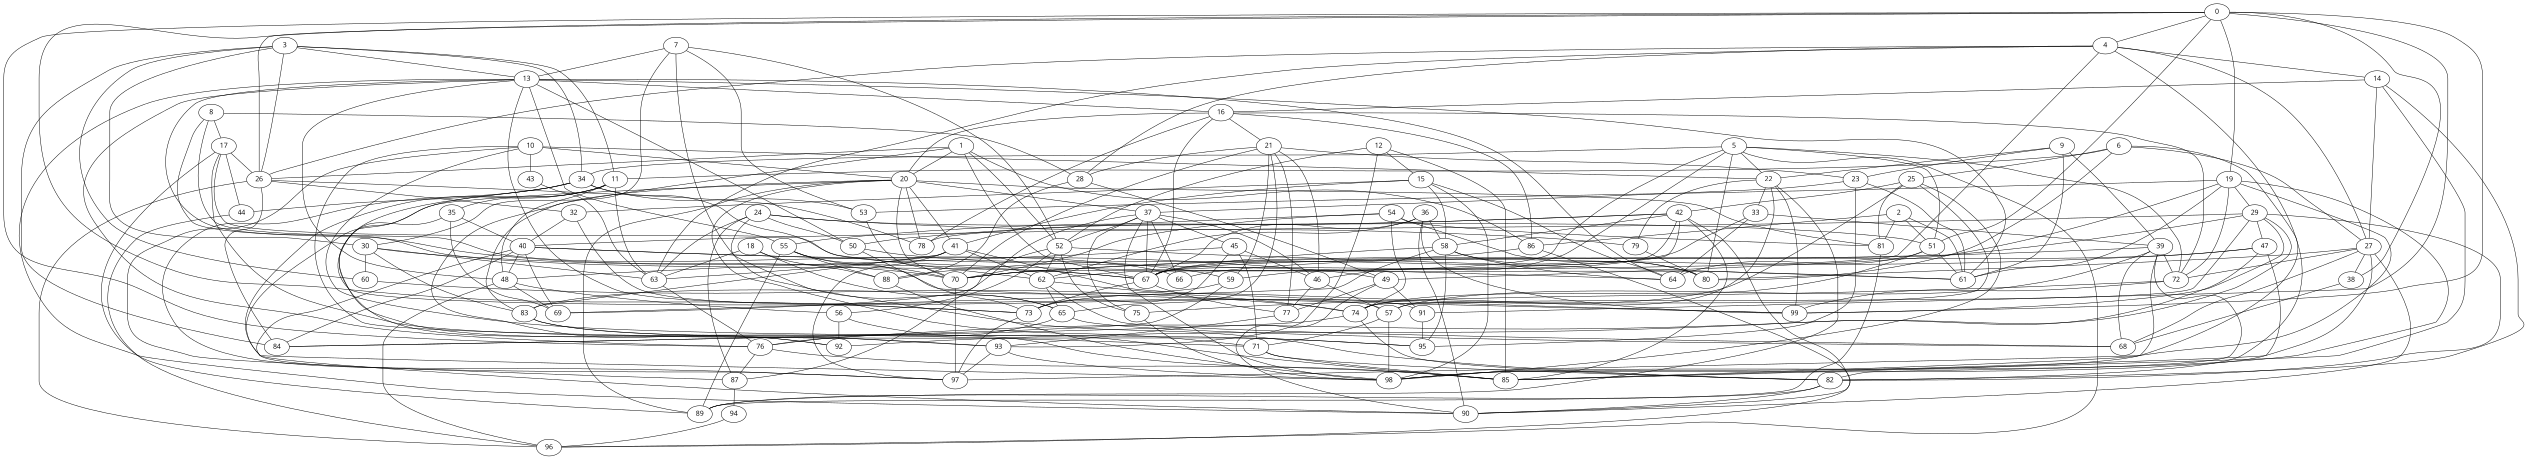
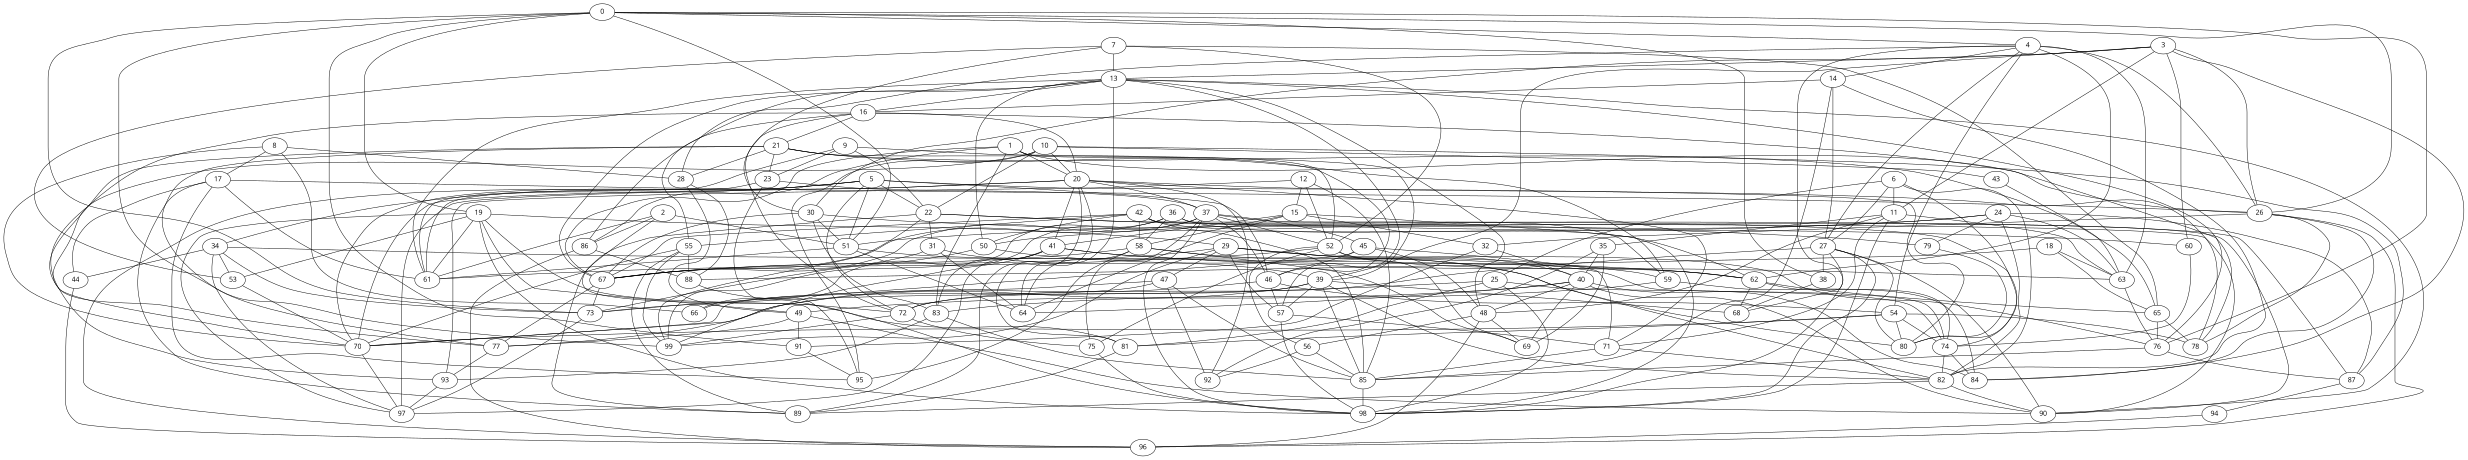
(538, 69) -> (1680, 69)
none -> (1950, 160)
(1173, 195) -> (233, 143)
(1796, 198) -> none
(1755, 213) -> (933, 247)
(523, 265) -> (832, 233)
none -> (1565, 303)
(1591, 341) -> (2175, 329)
(1192, 373) -> (1363, 394)
